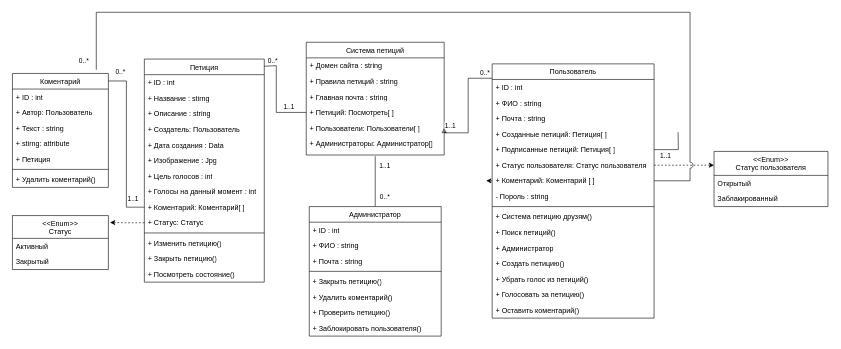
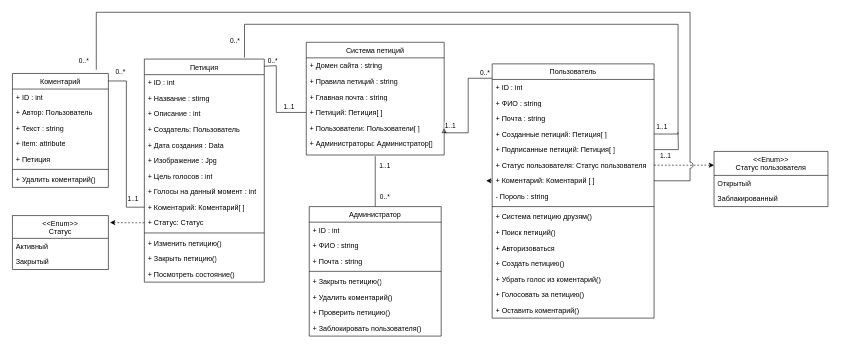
none -> (511, 24)
(355, 113) -> (348, 113)
(182, 114) -> (175, 114)
(50, 144) -> (45, 144)
(525, 249) -> (527, 249)
(547, 280) -> (553, 280)
